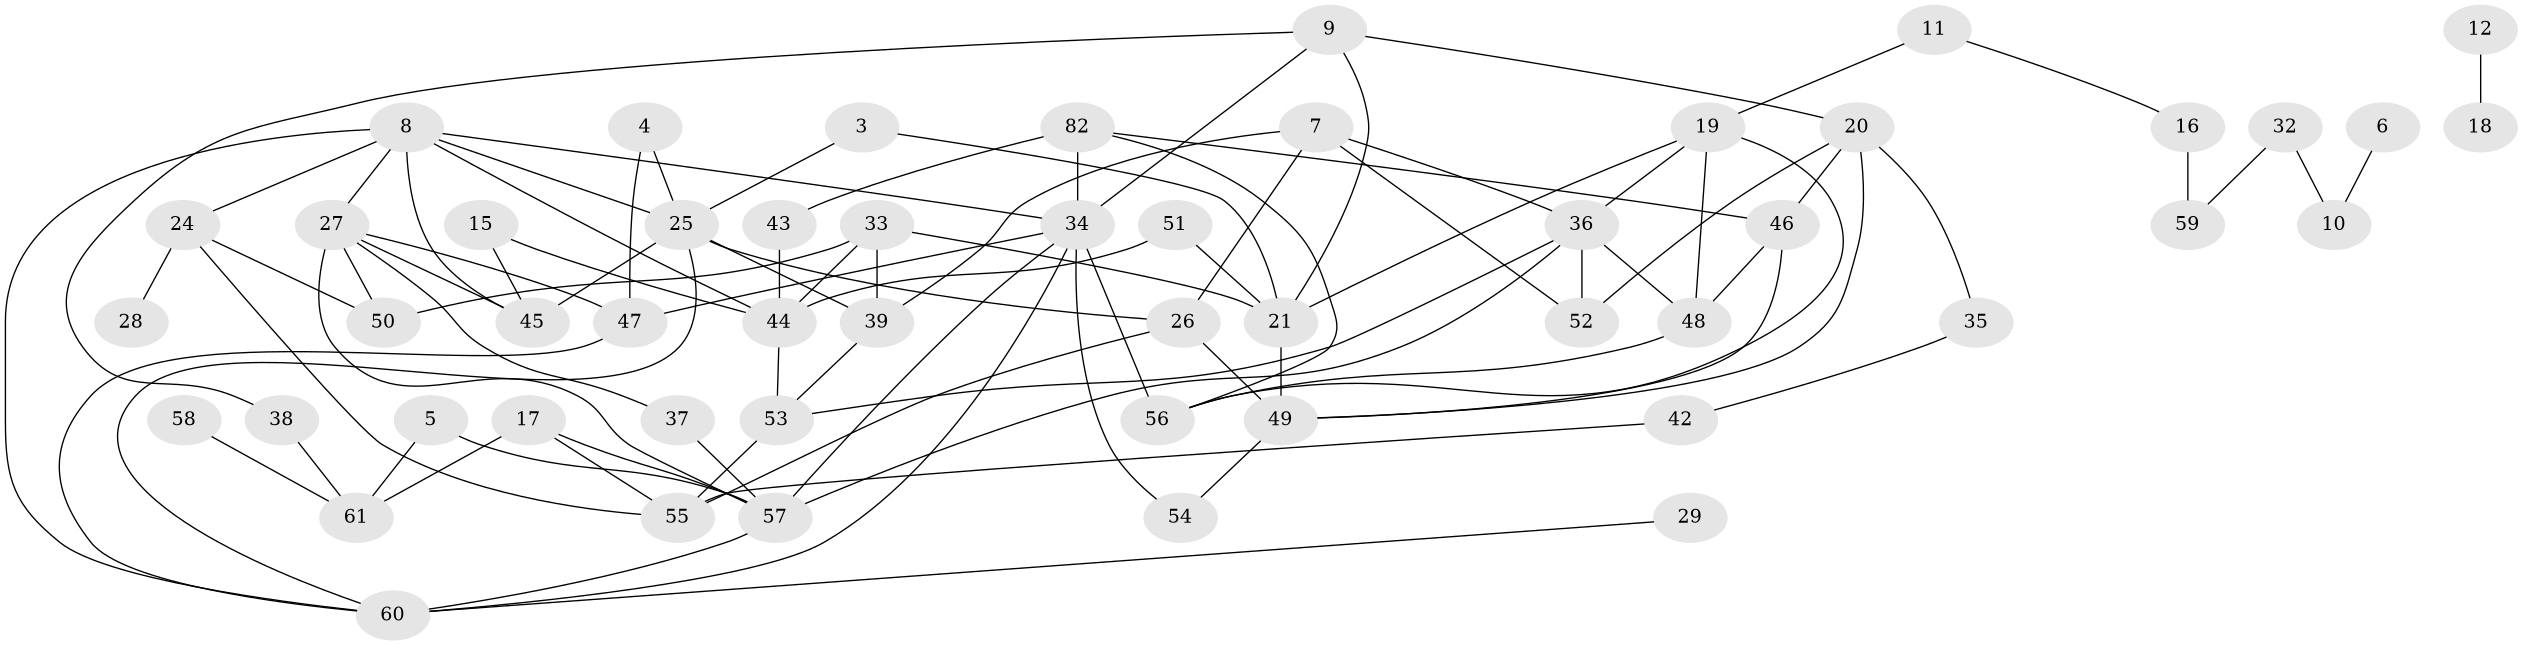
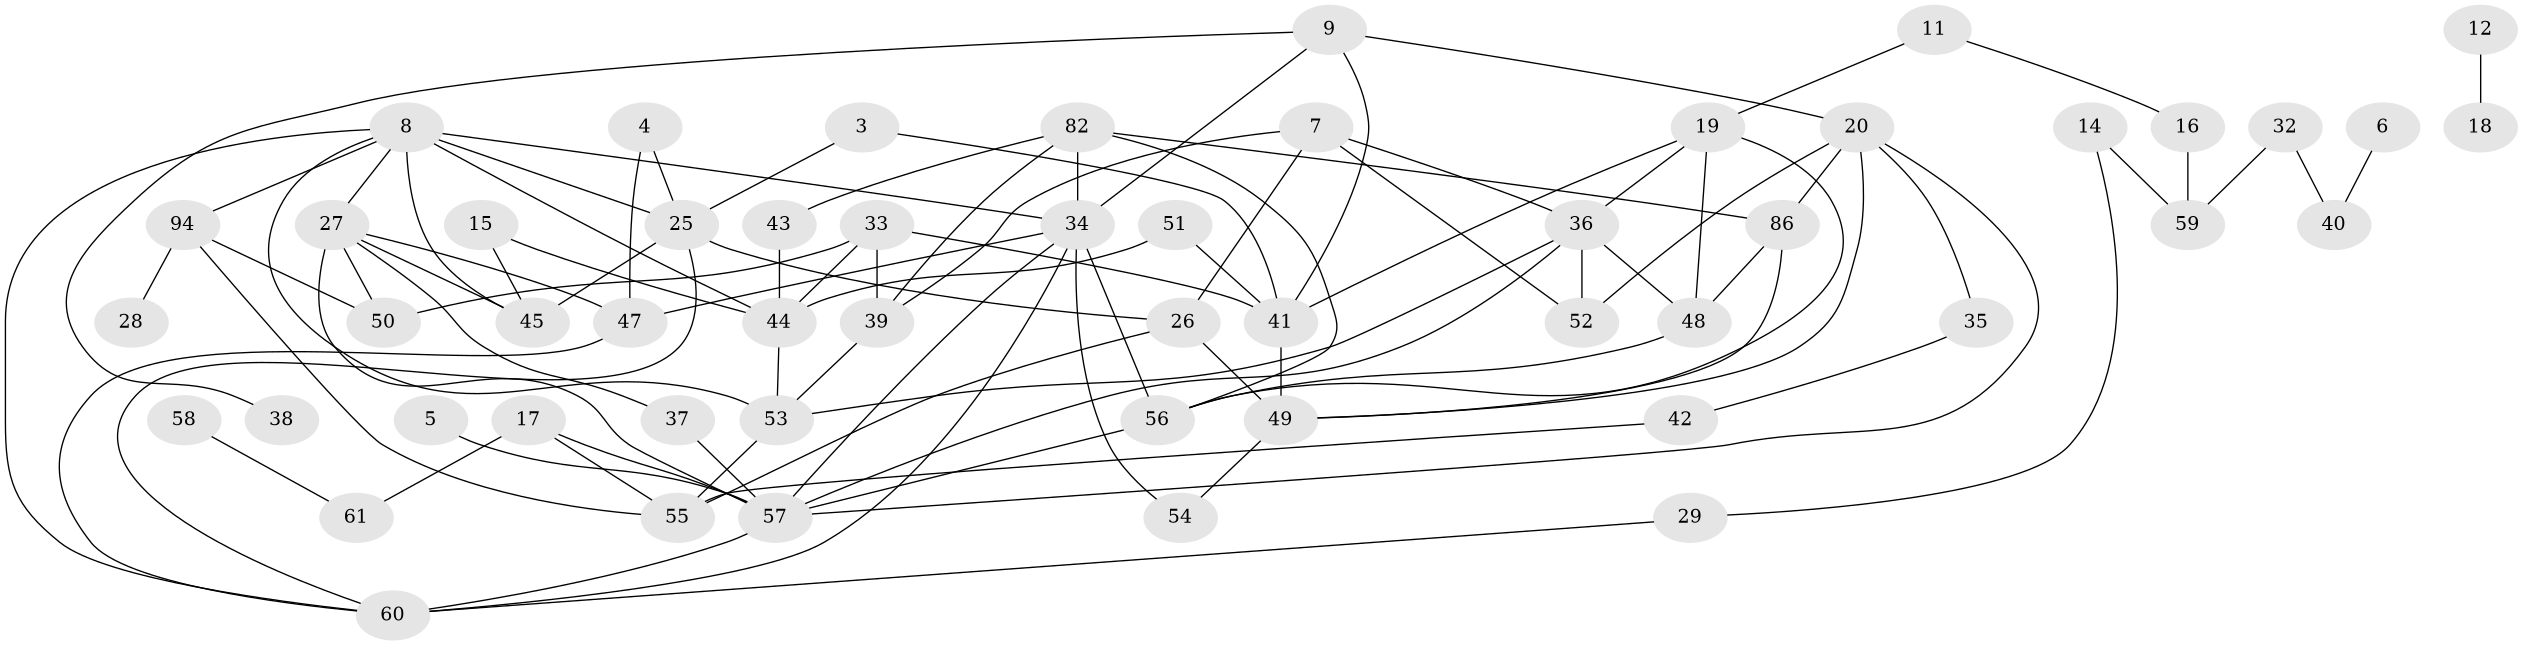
none -> (2090, 127)
(183, 225) -> (183, 225)
(1783, 225) -> (1783, 225)
(2334, 225) -> (2334, 225)
(779, 274) -> (967, 217)
(1281, 323) -> (1281, 323)
none -> (467, 393)
none -> (1006, 459)
none -> (1570, 459)
(319, 469) -> none
(394, 469) -> none
